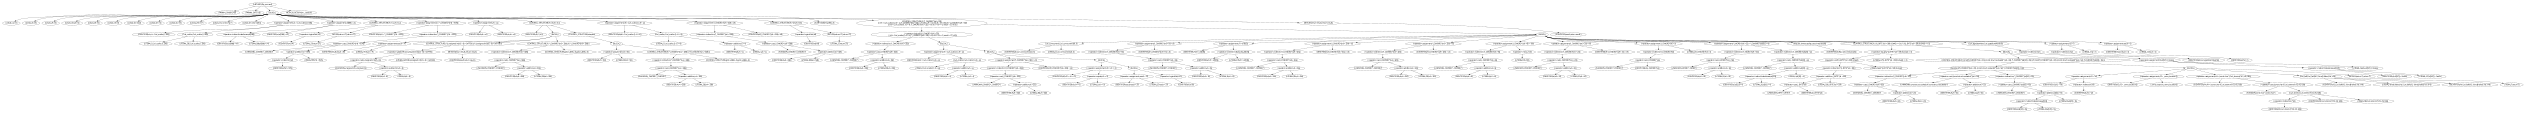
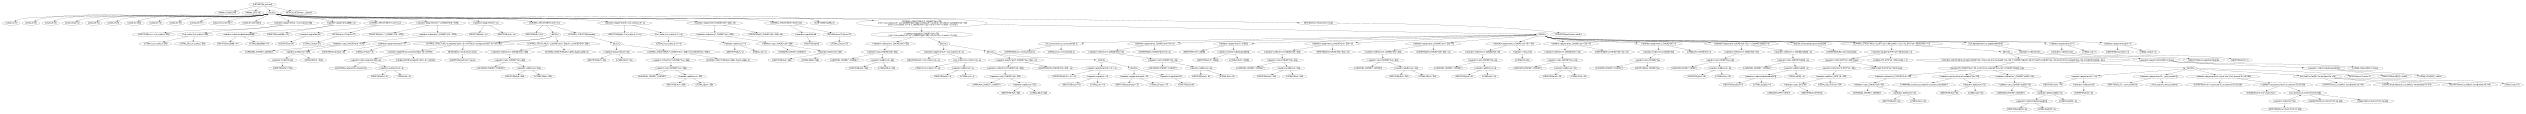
(2295, 97) -> (2295, 97)
